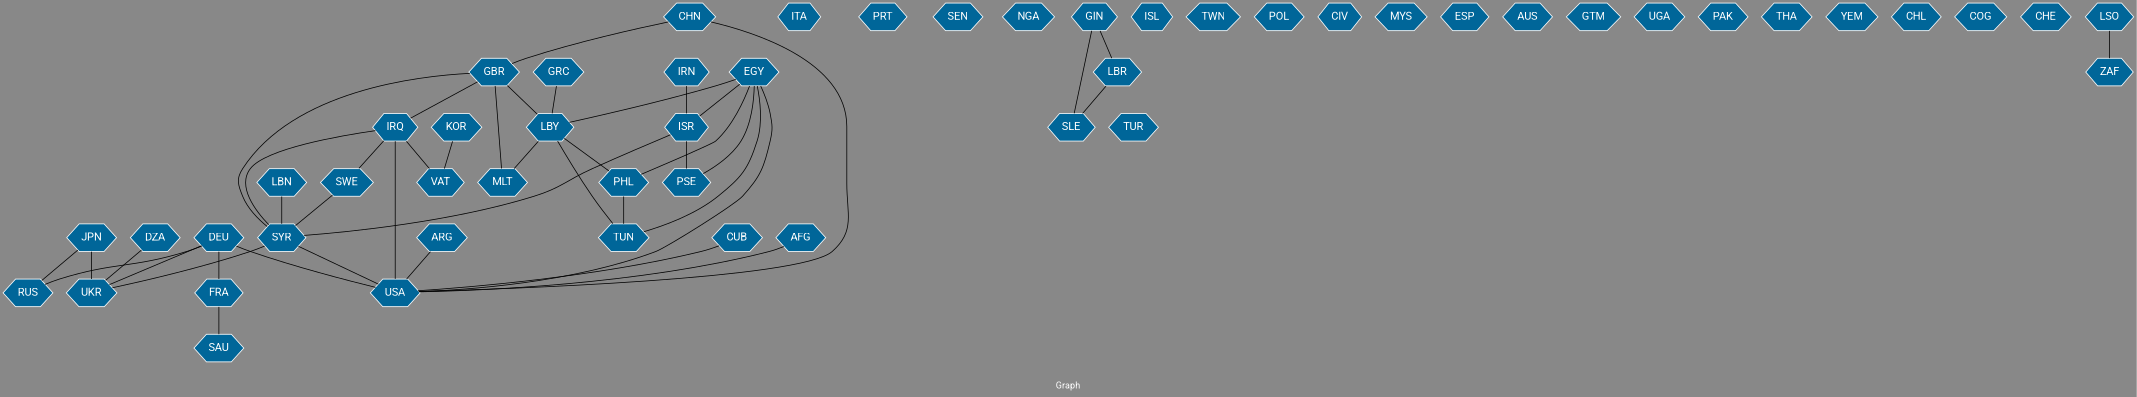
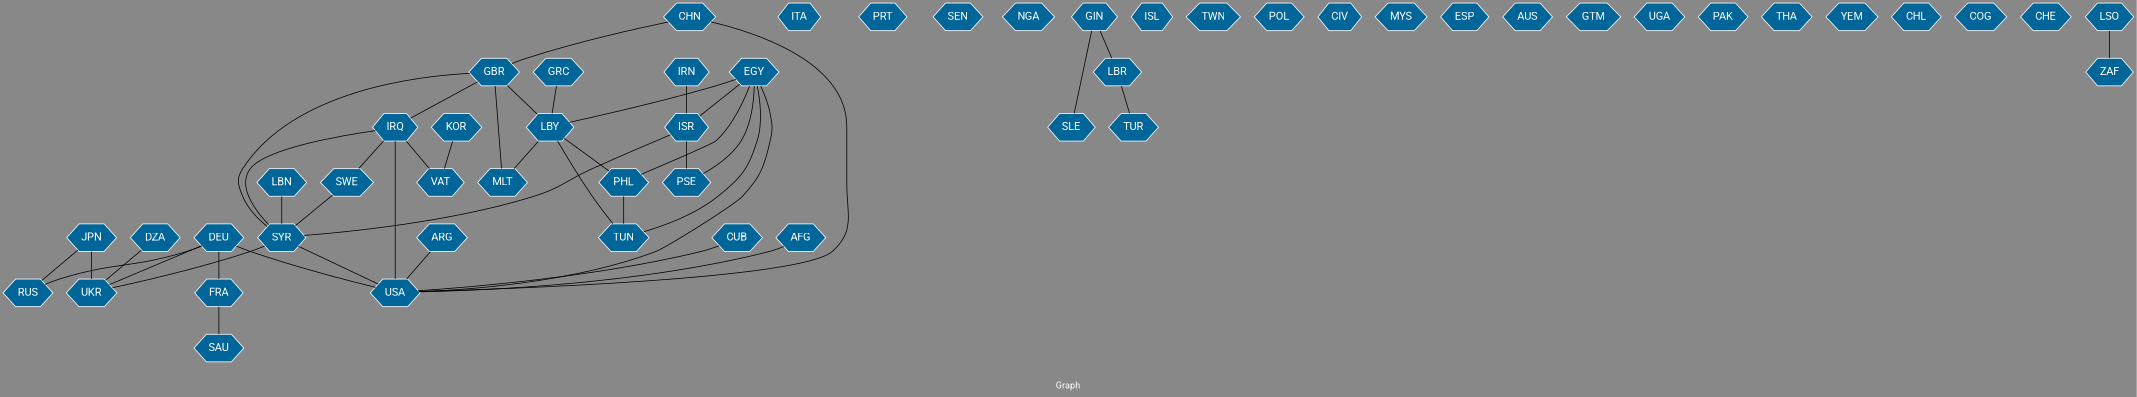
(1094, 100) -> (1125, 100)
